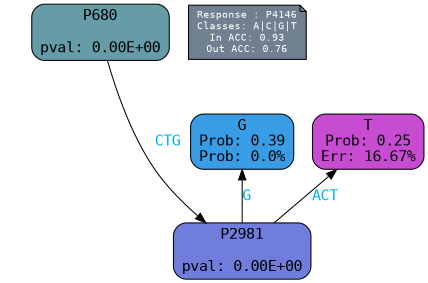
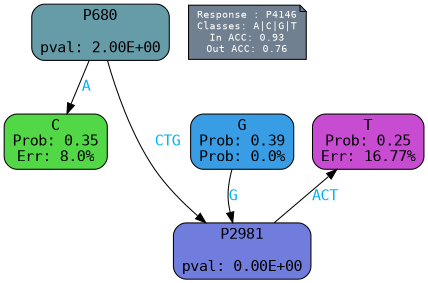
(101, 32) -> (101, 32)
none -> (56, 142)
(368, 142) -> (368, 142)
(242, 202) -> (228, 191)
